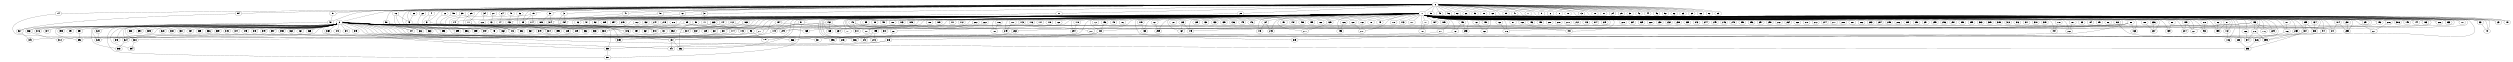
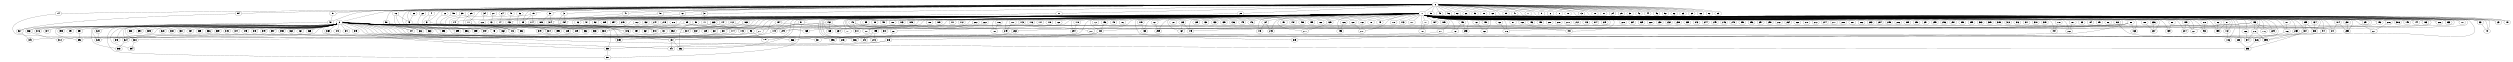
(531, 31) -> none
